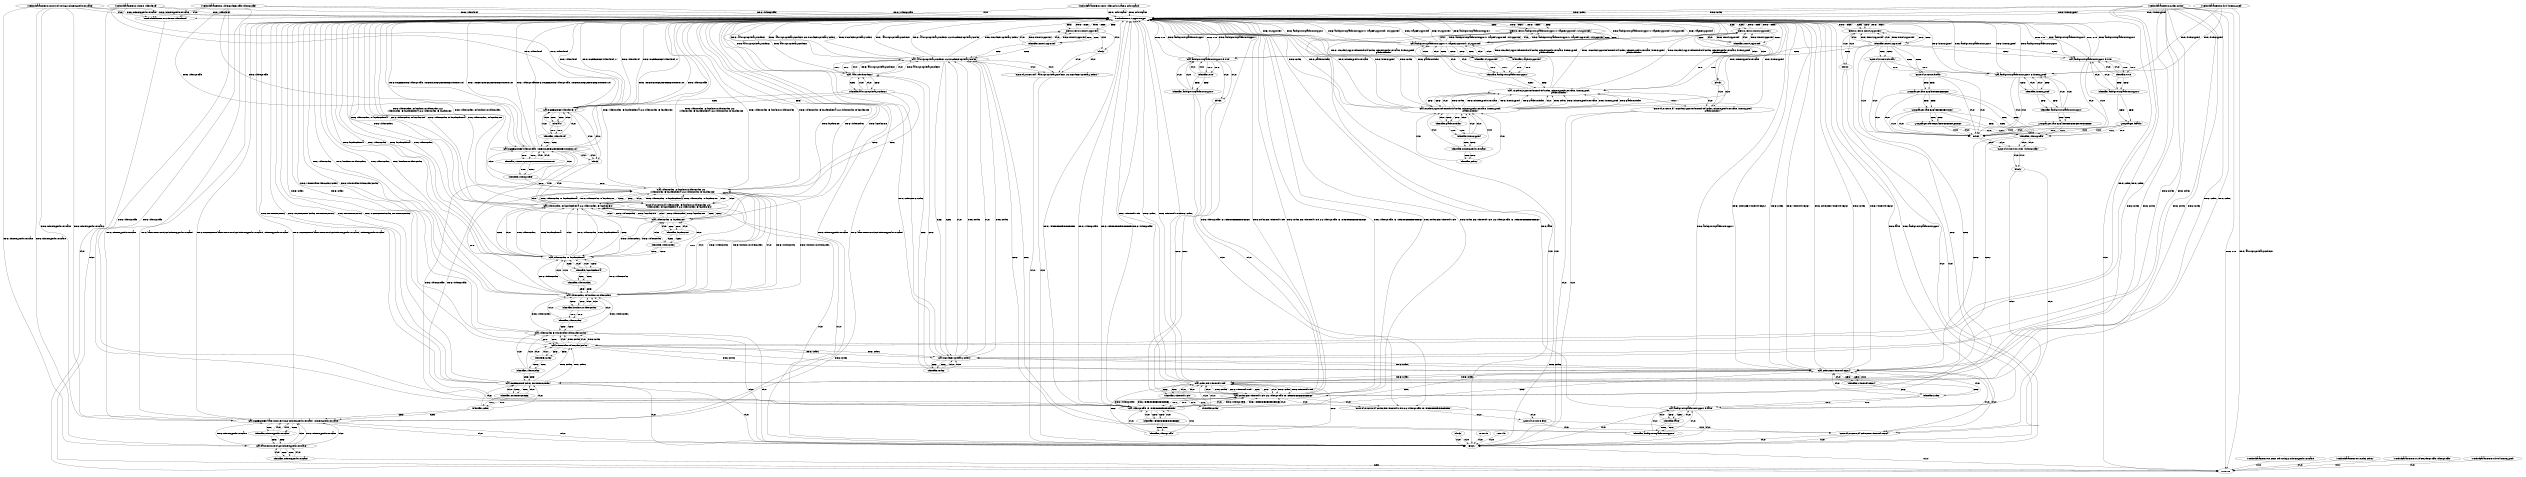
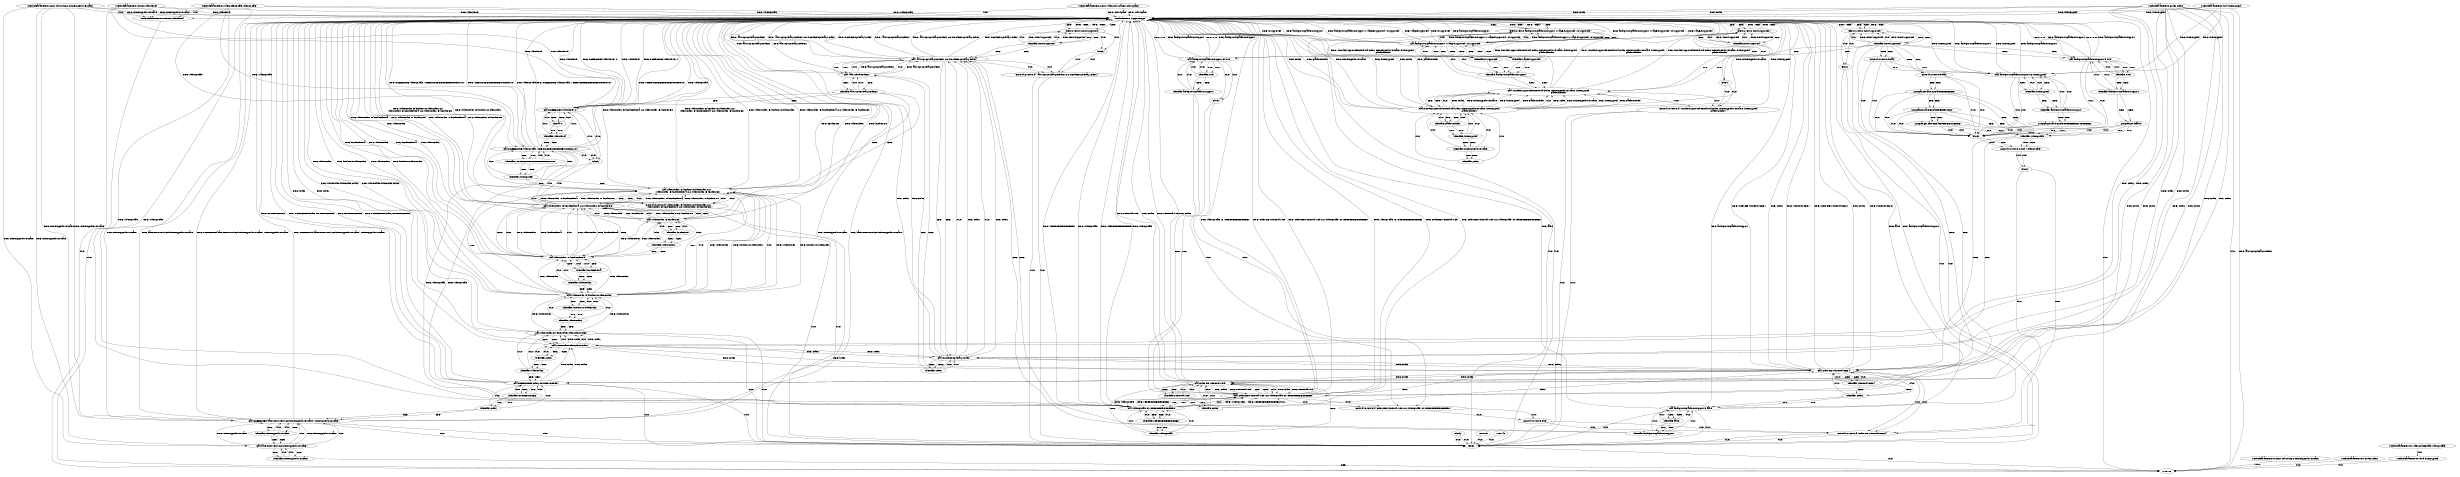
(2231, 251) -> (2233, 251)
(2259, 465) -> (2258, 465)
(2315, 465) -> (2417, 452)
